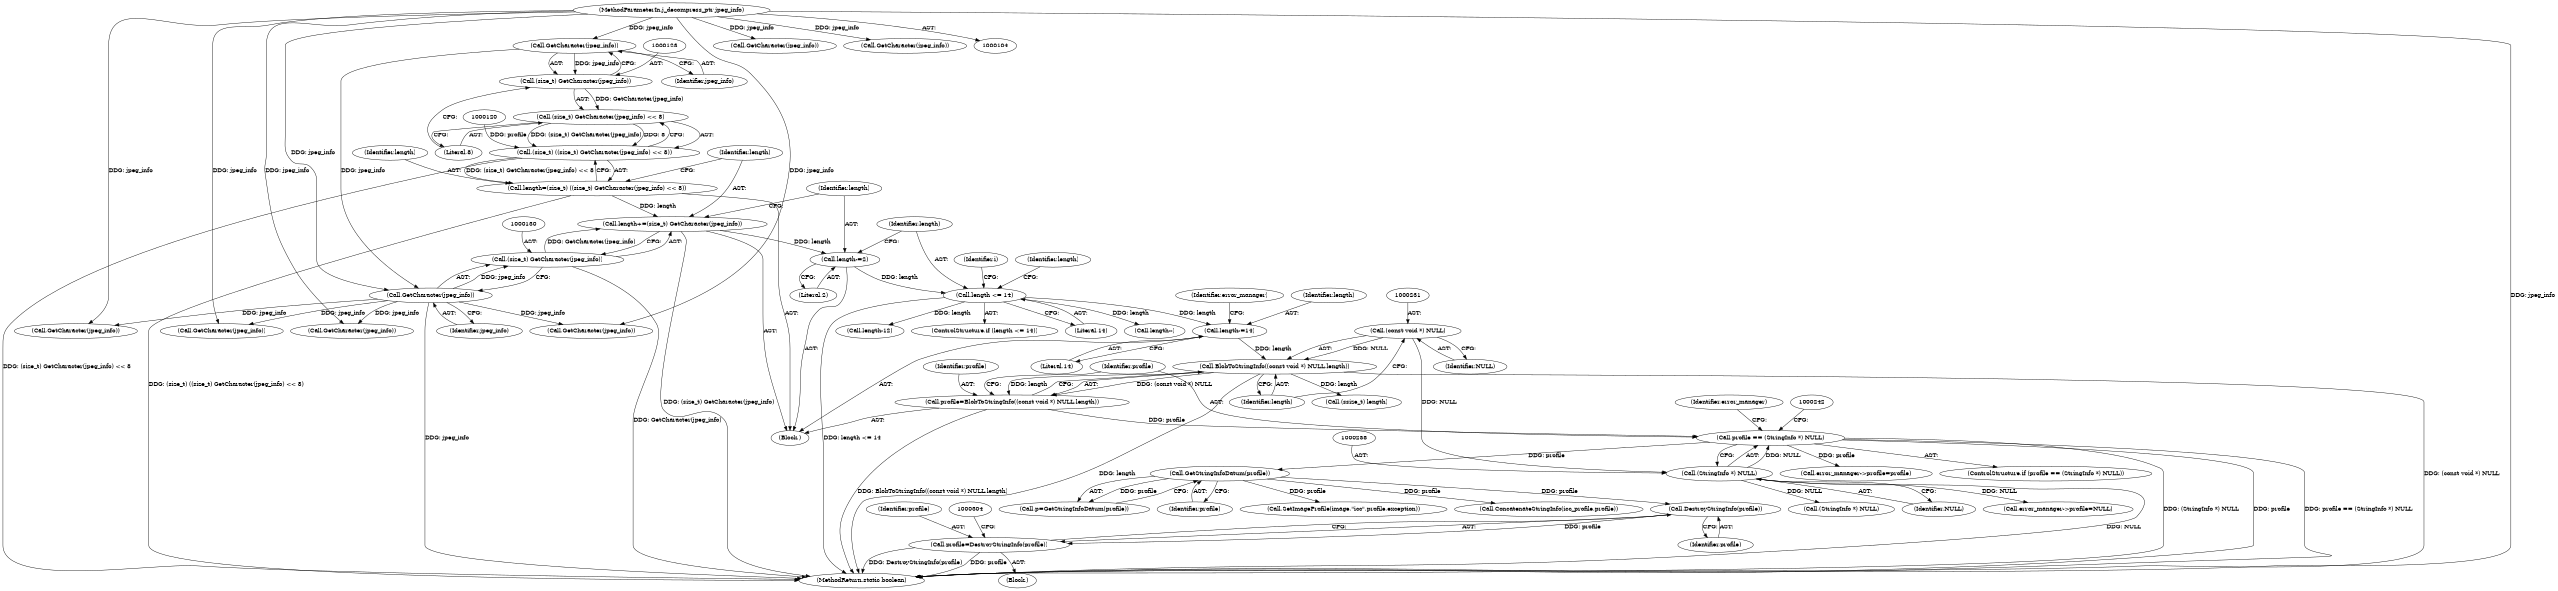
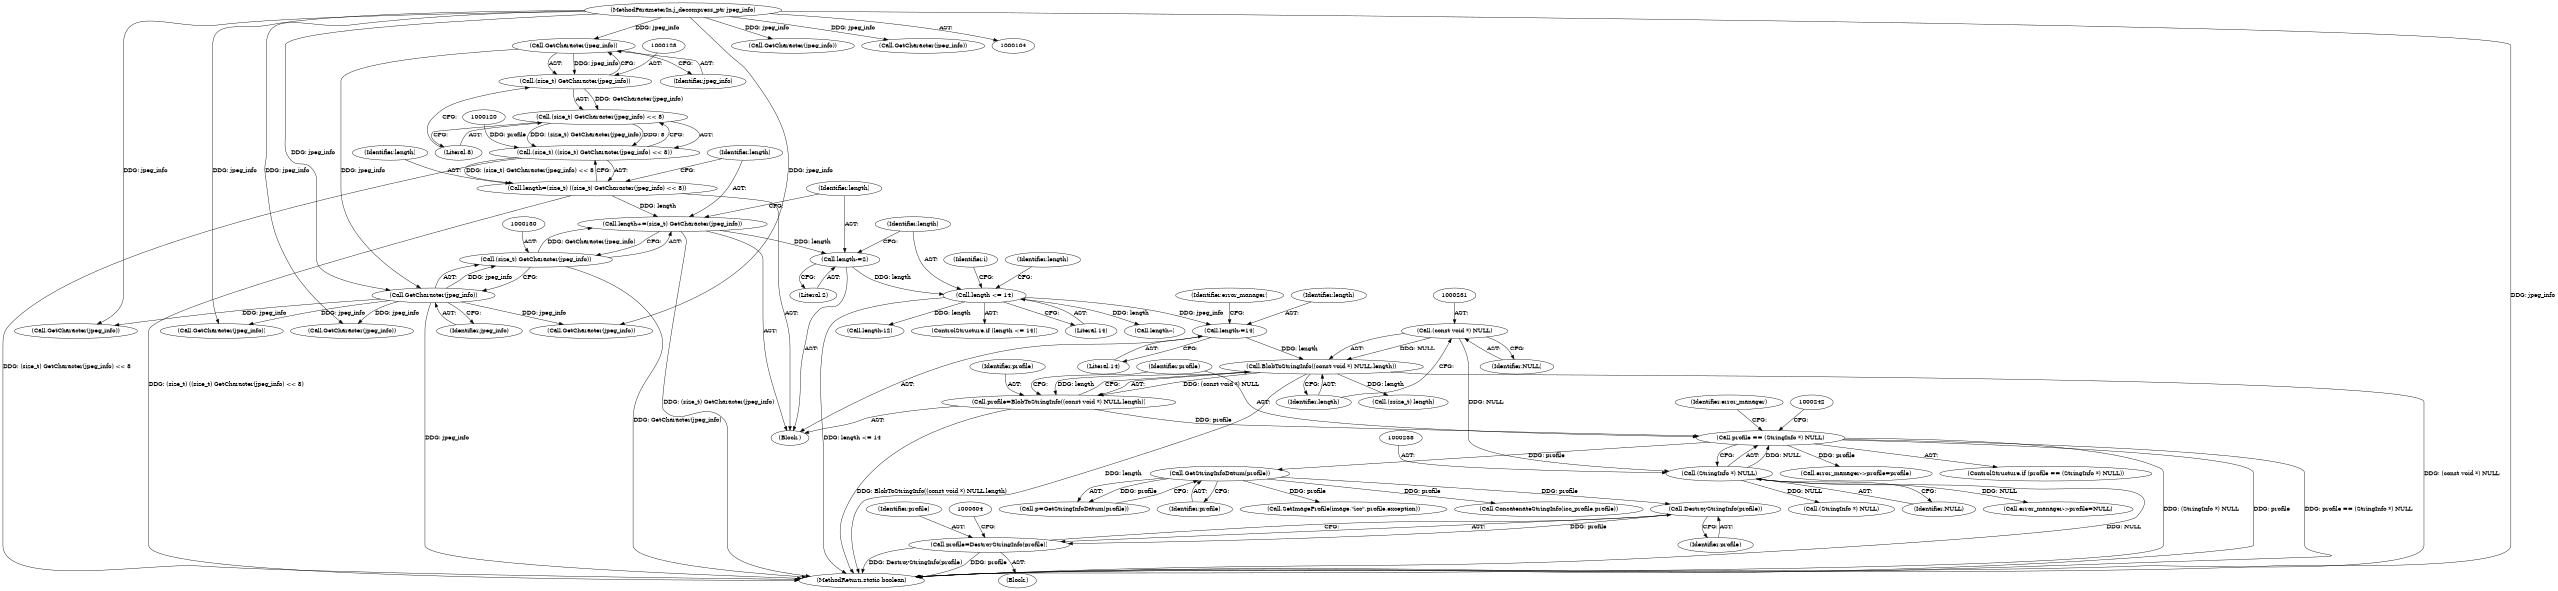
(1197, 313) -> (1201, 313)
